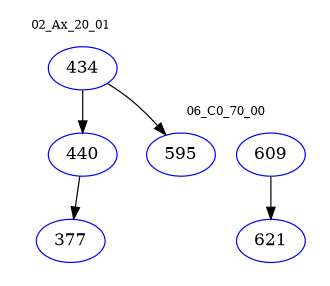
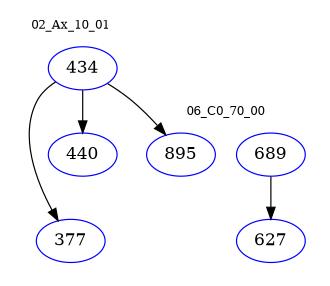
(71, 26) -> (71, 26)
(181, 155) -> (181, 155)
(271, 155) -> (271, 155)
(78, 192) -> (30, 143)
(271, 241) -> (271, 241)
